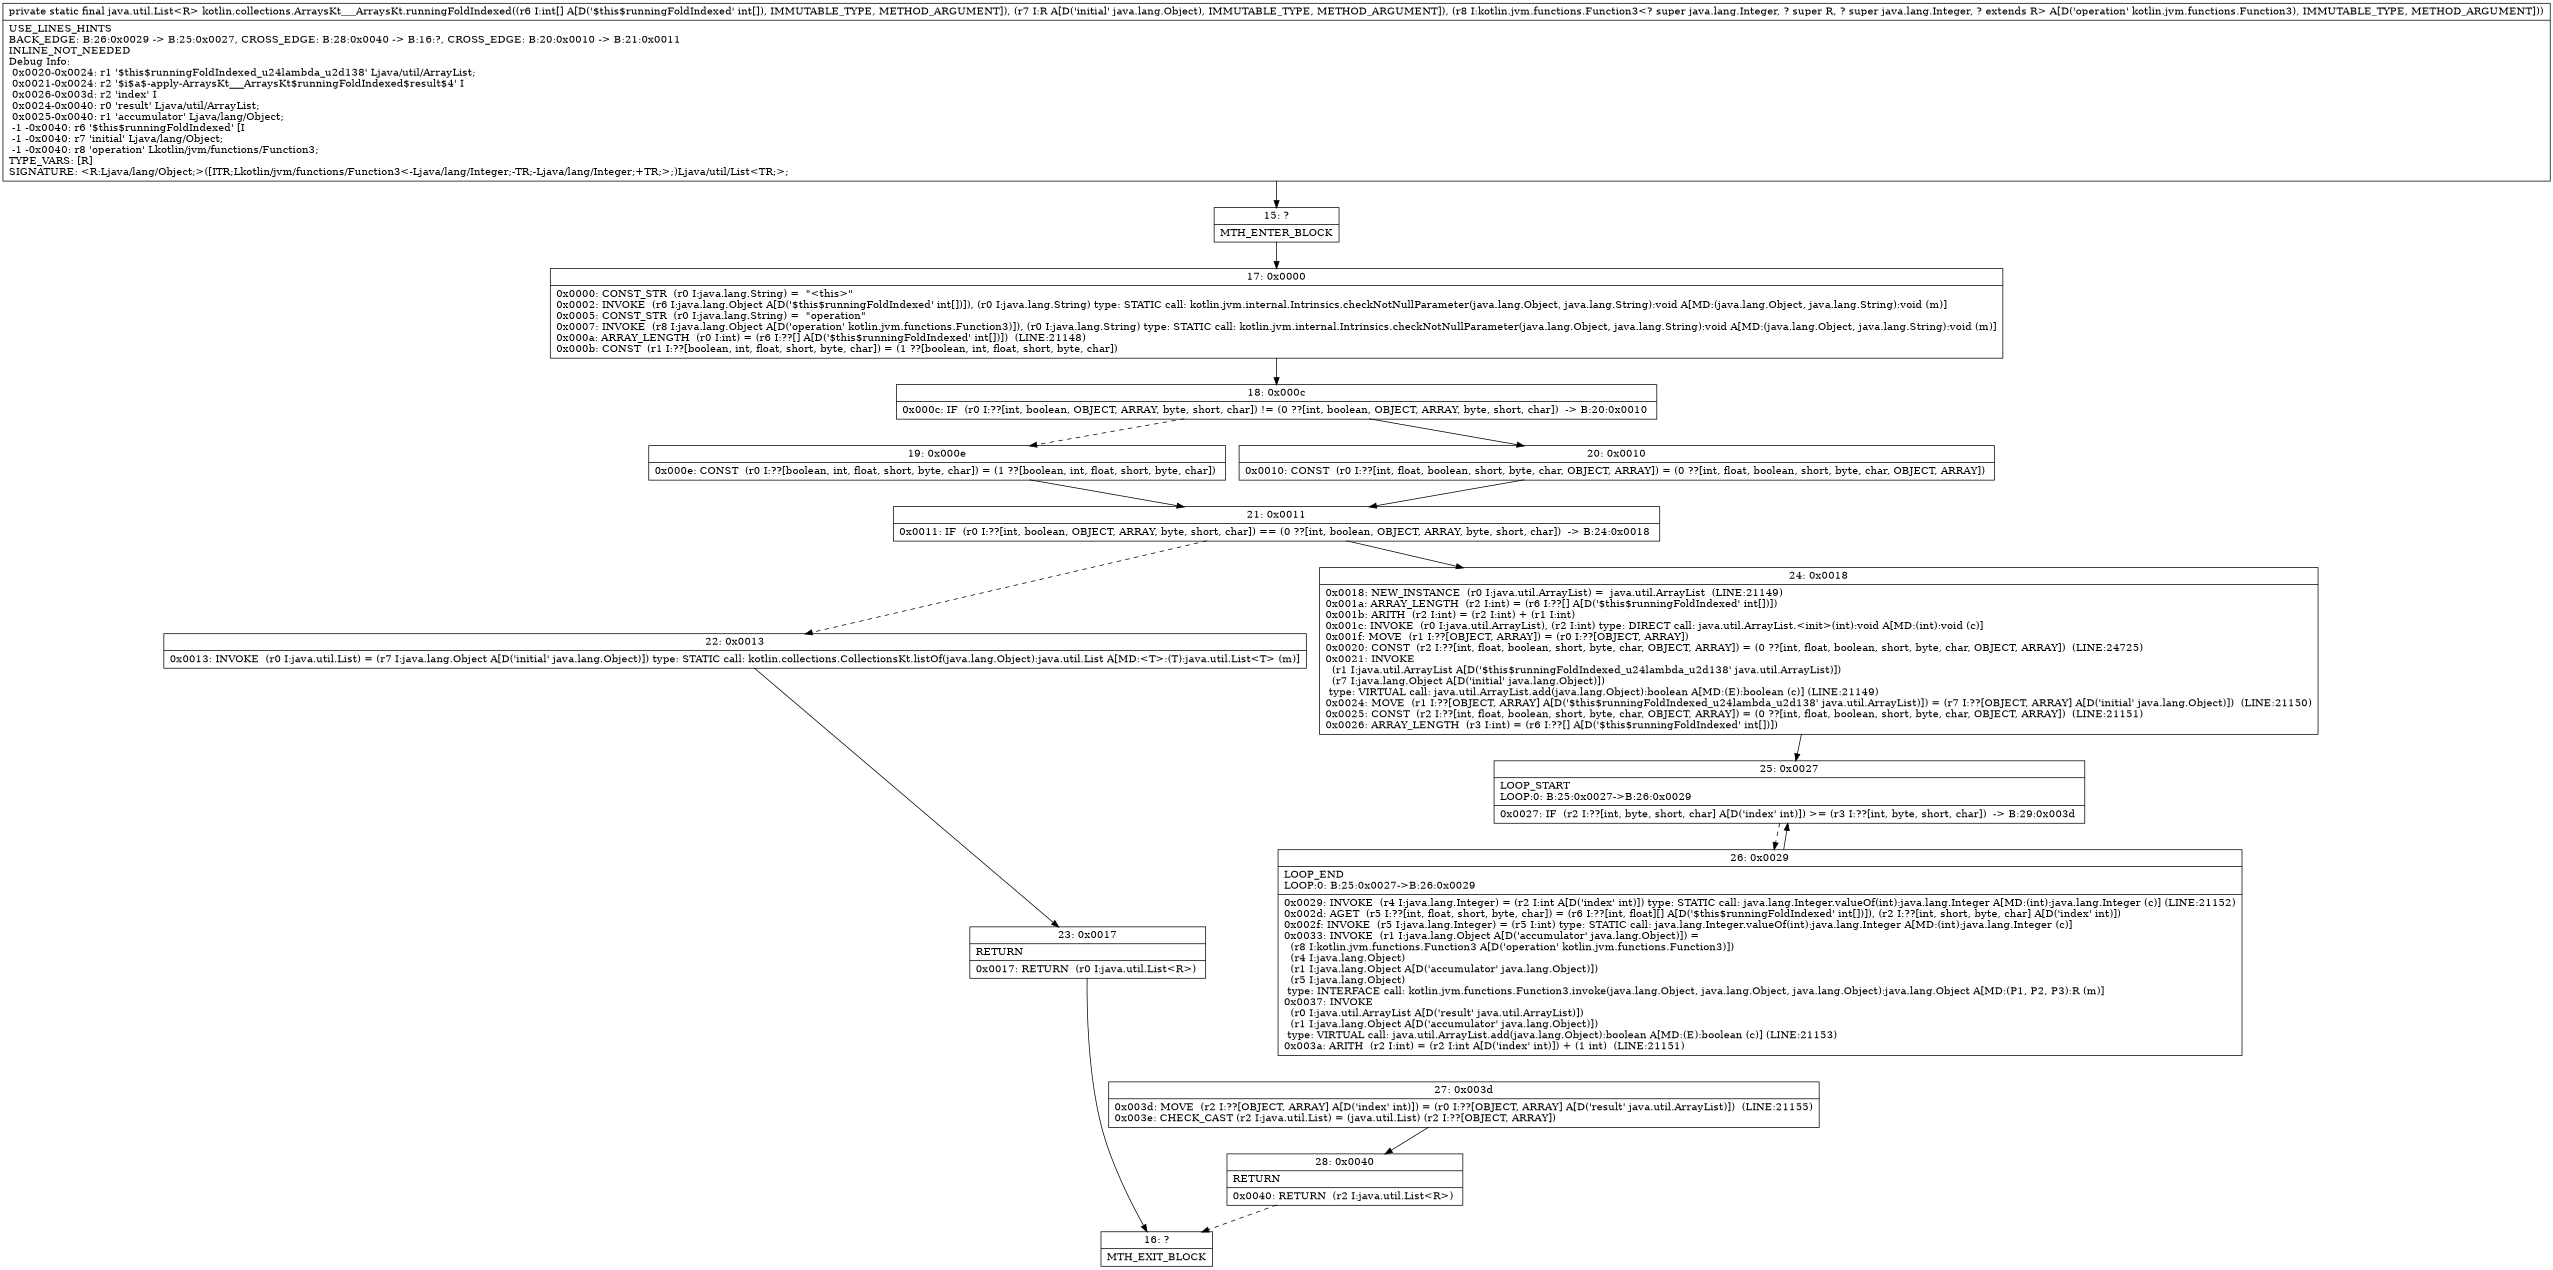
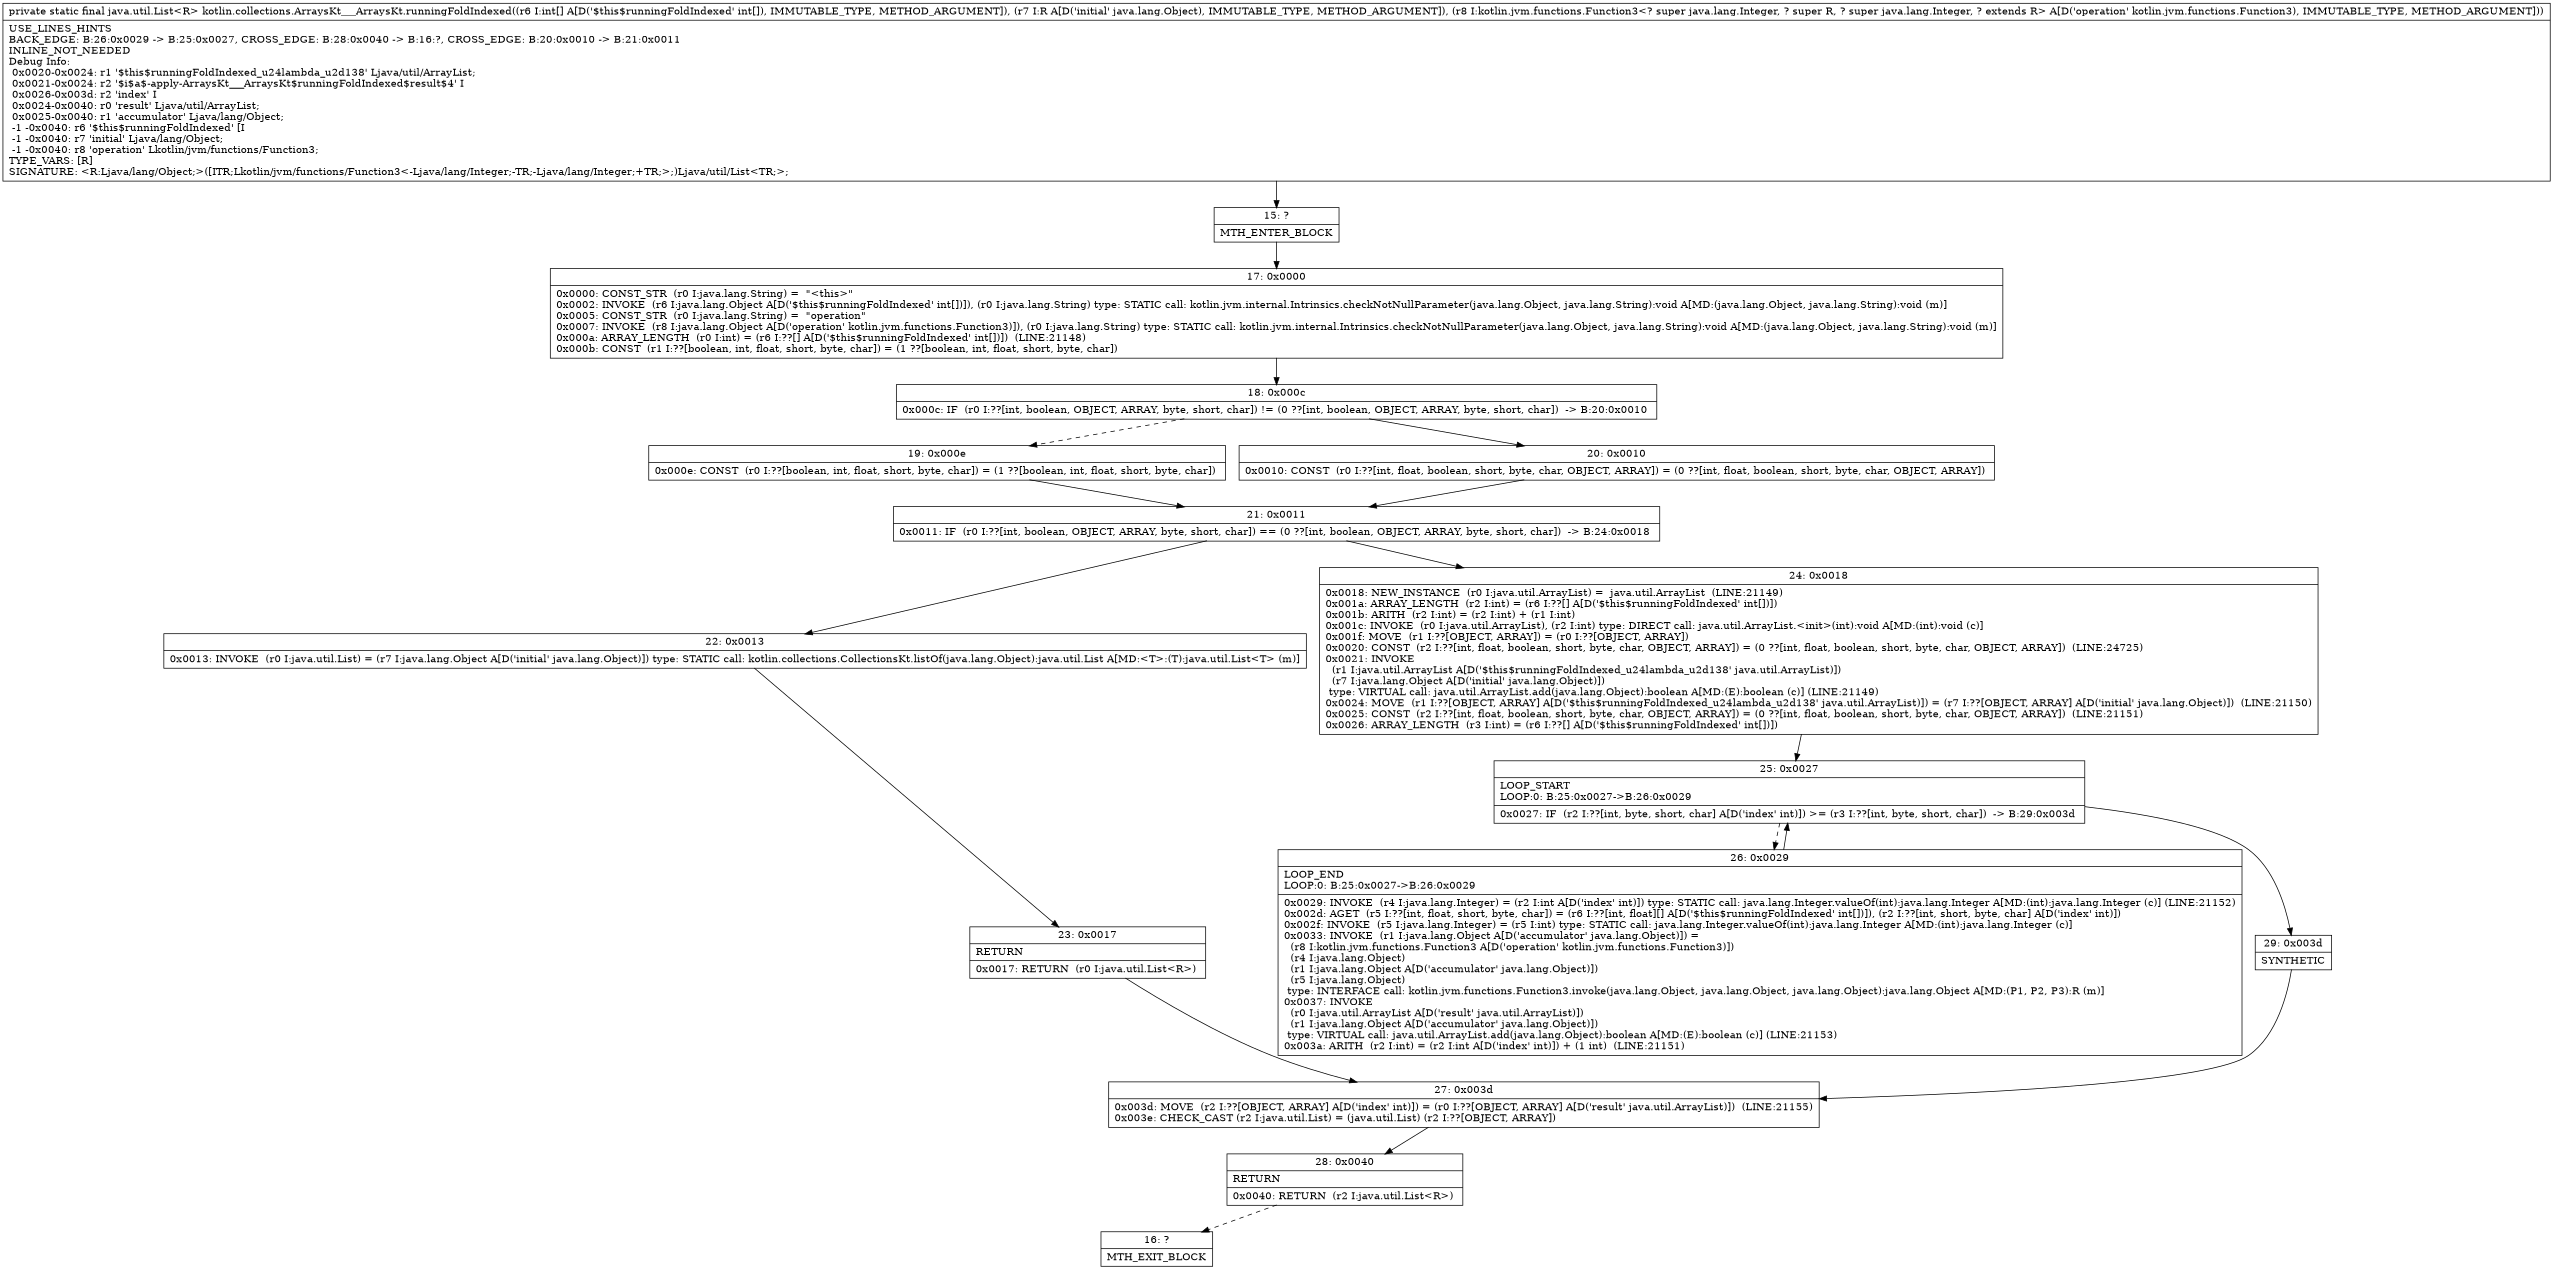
(1010, 587) -> (1010, 587)
none -> (2293, 953)
(1097, 1106) -> (1233, 1039)
